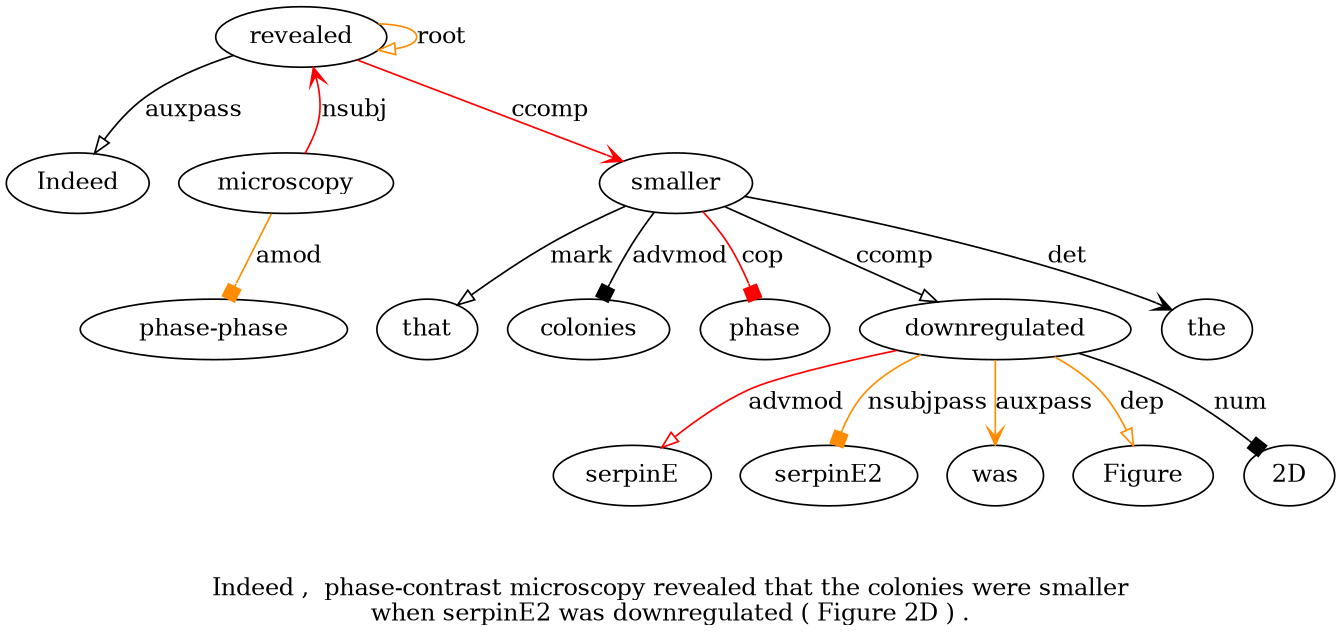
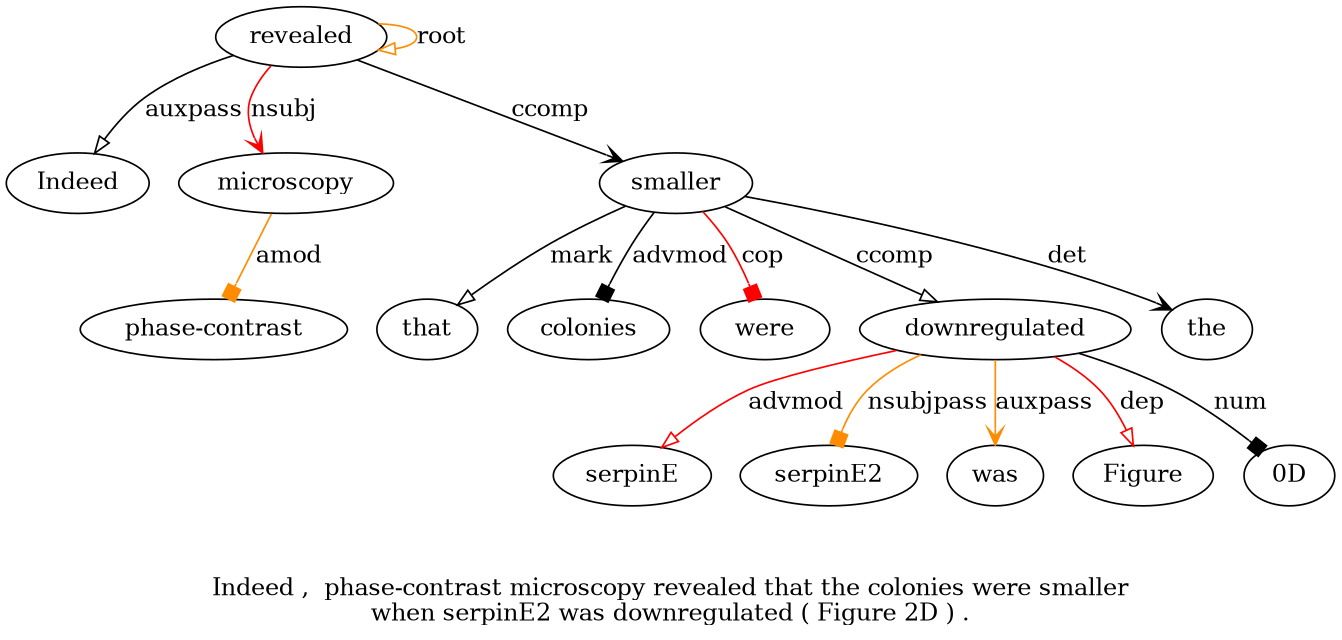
(482, 108) -> (482, 108)
(319, 120) -> (250, 99)
(214, 329) -> (214, 329)
(765, 329) -> (765, 329)
(1097, 387) -> (1097, 387)
(1289, 476) -> (1289, 476)
